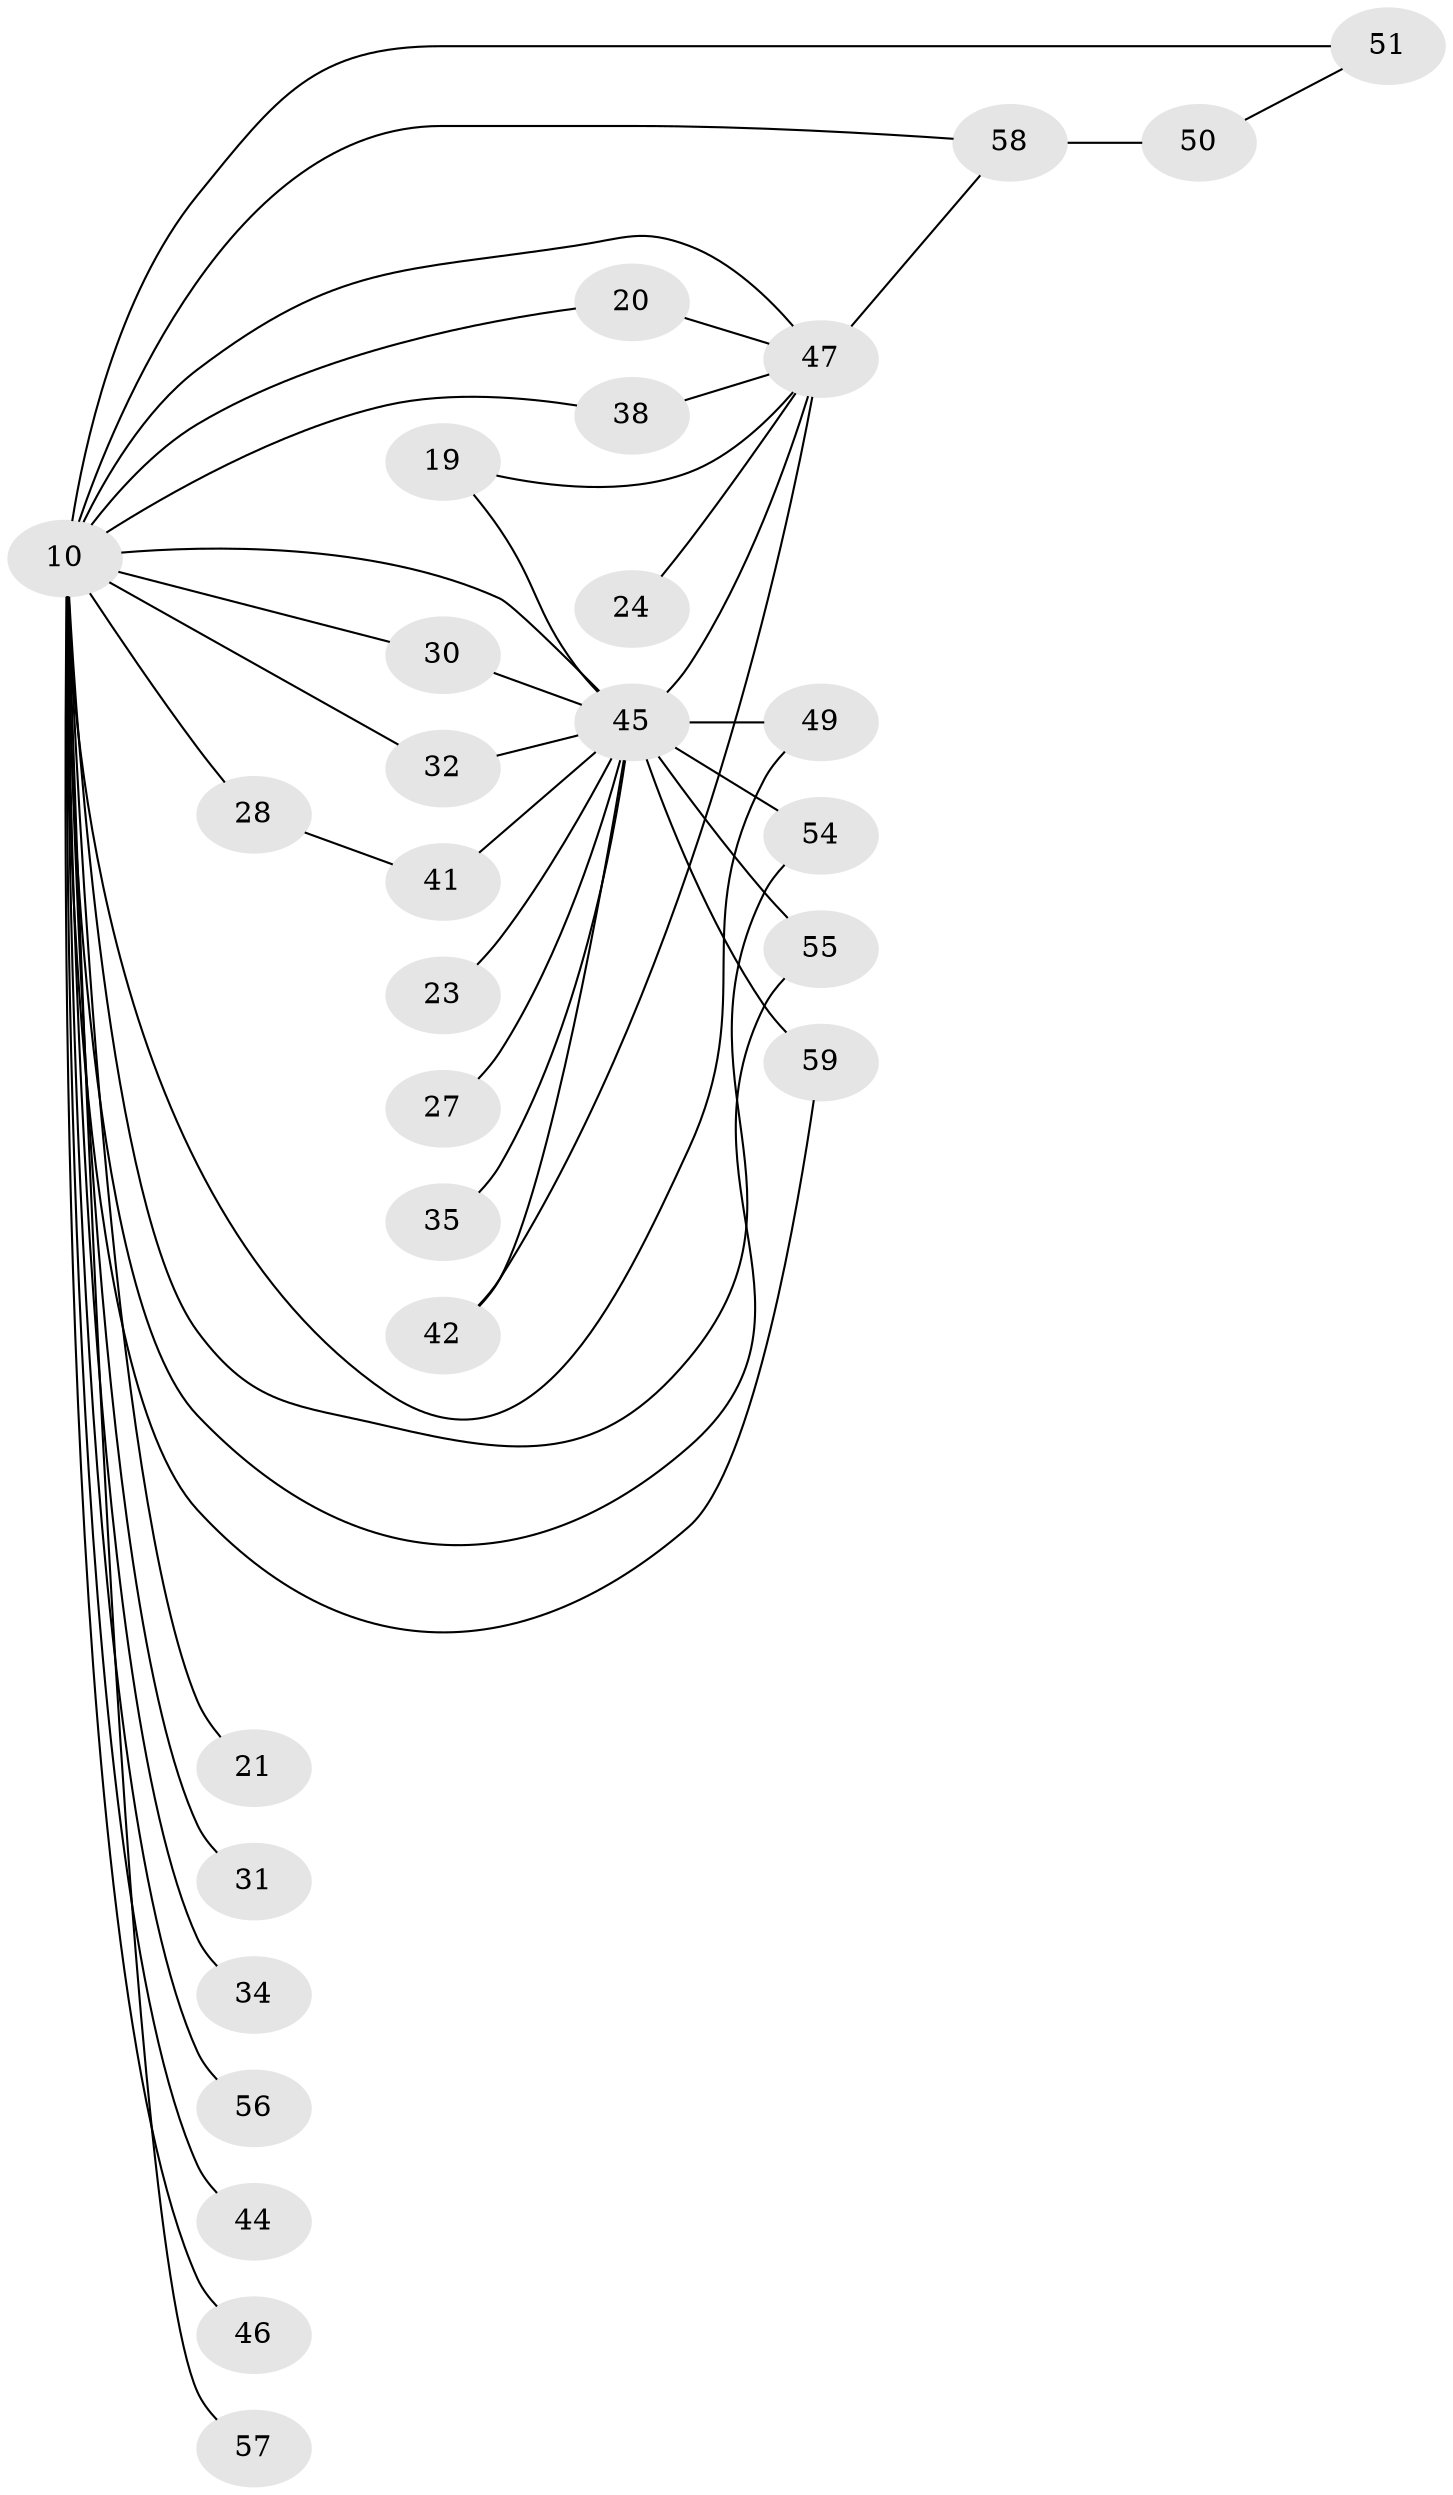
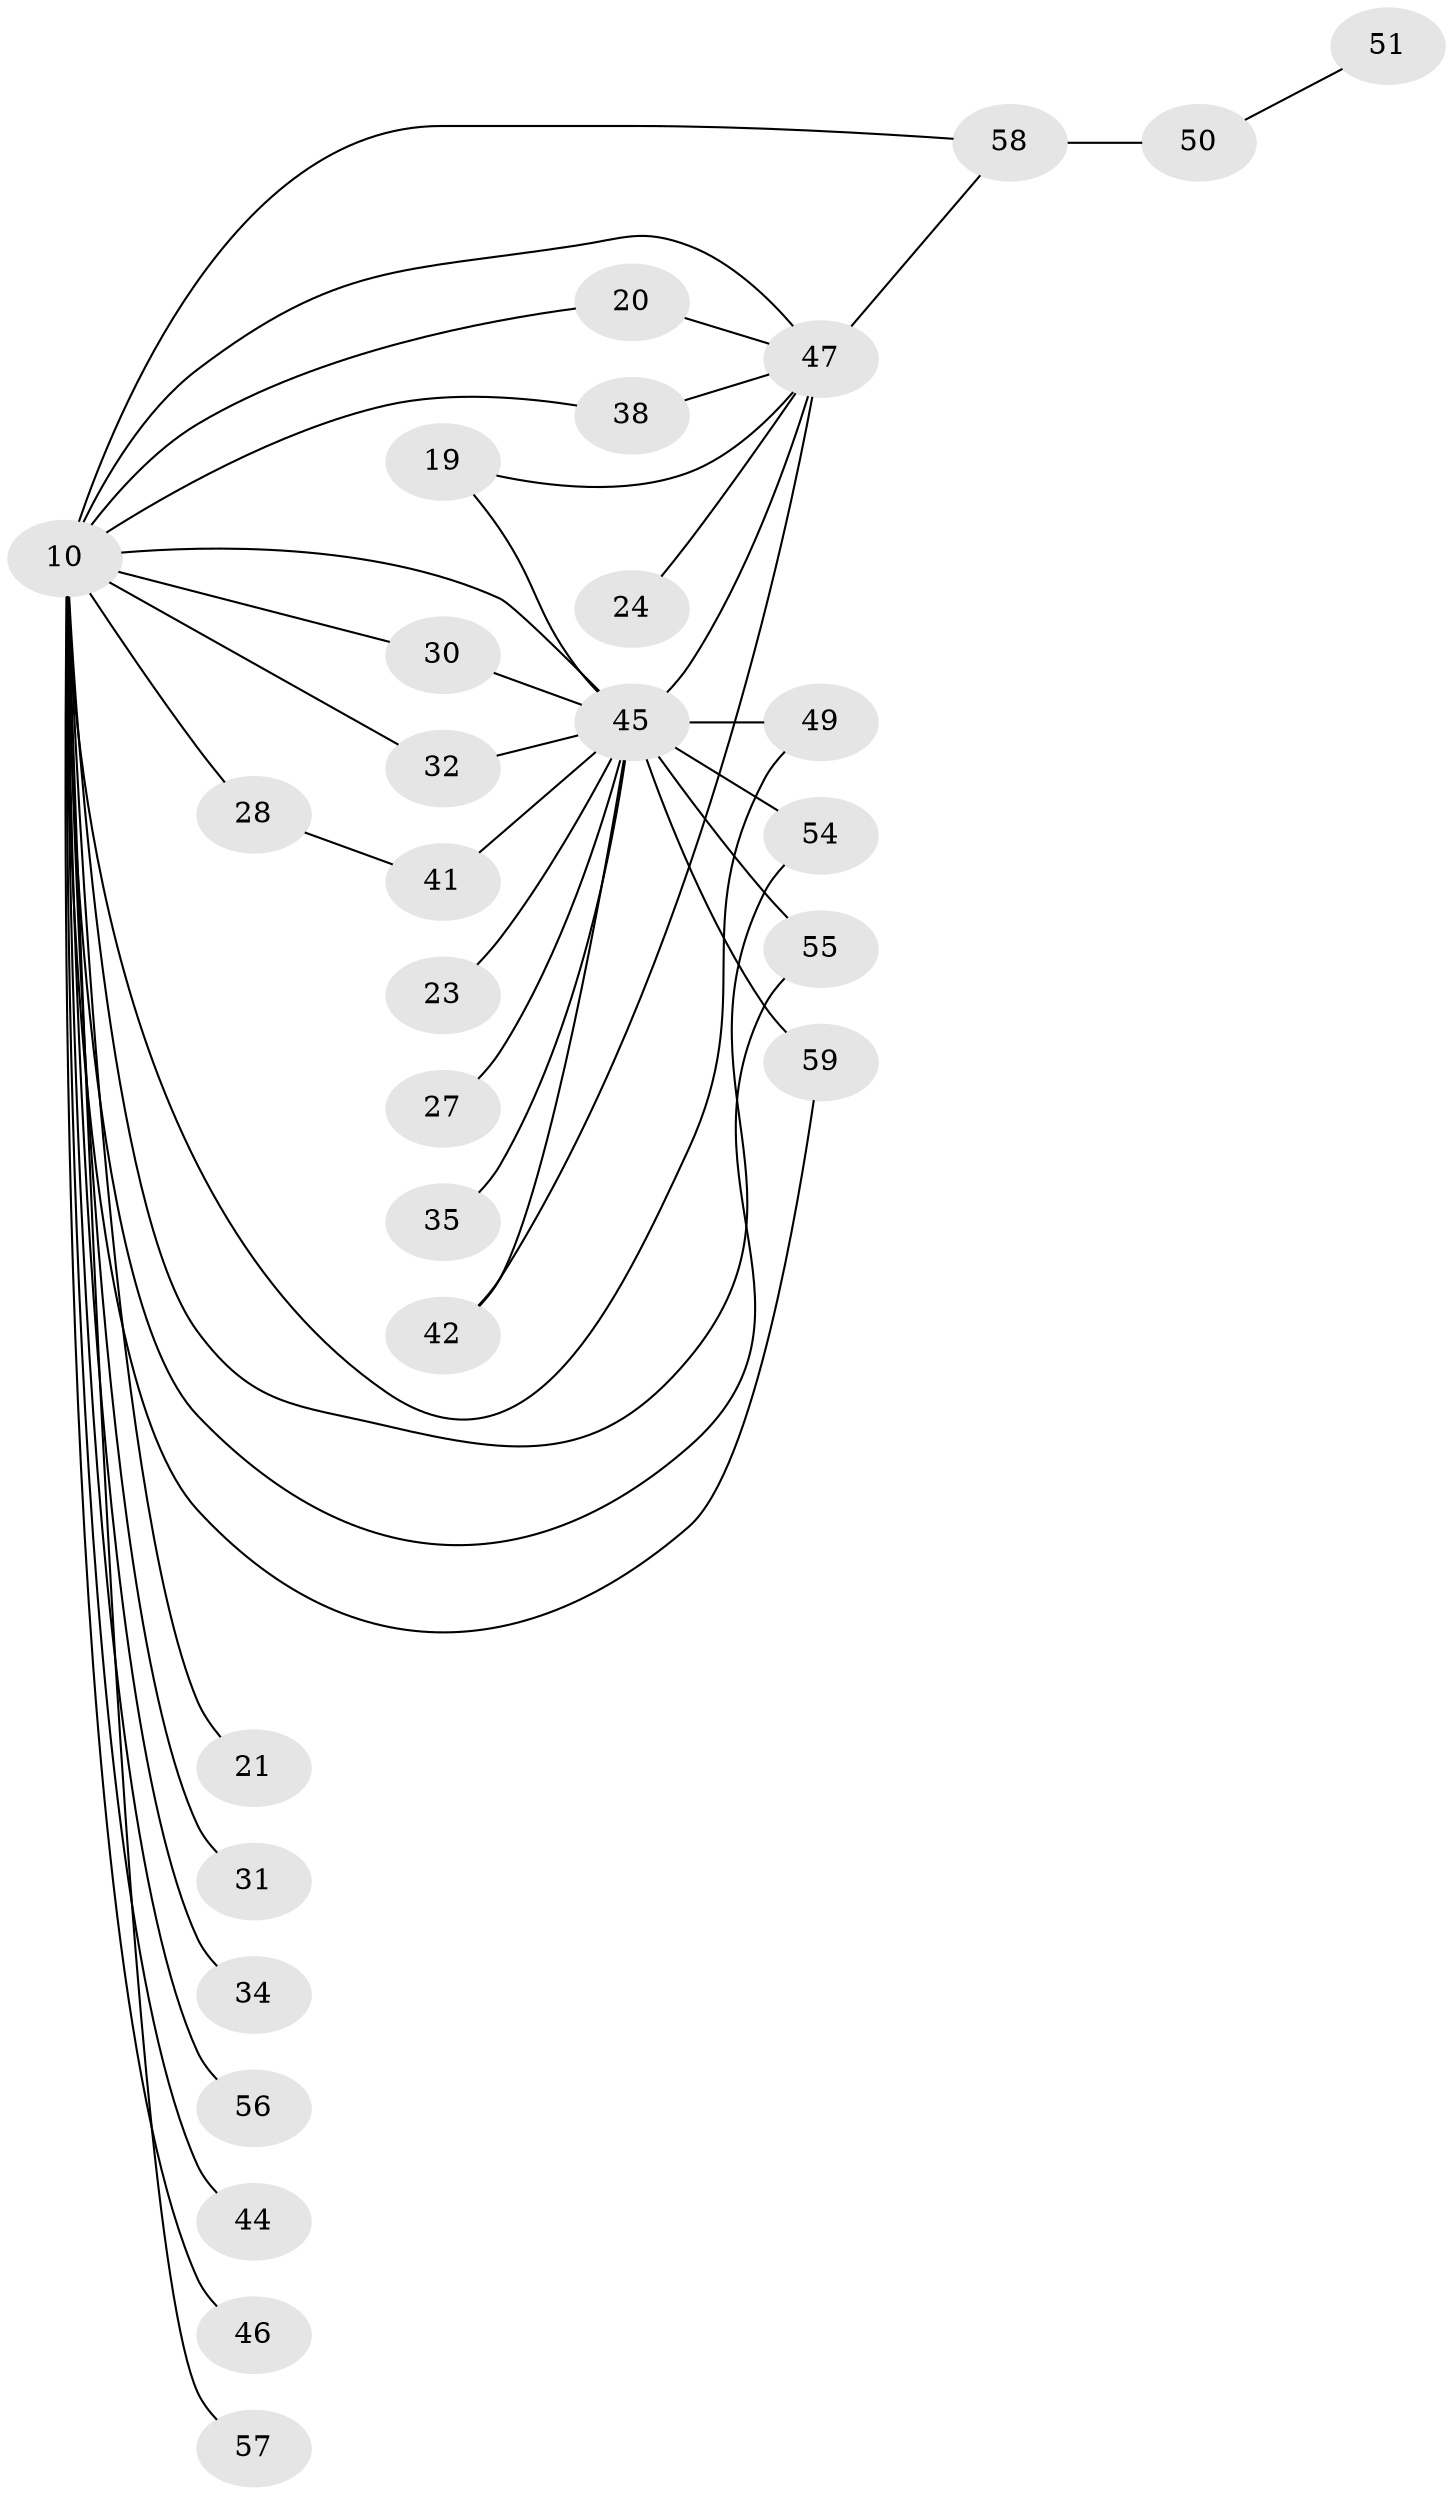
(560, 46) -> none
